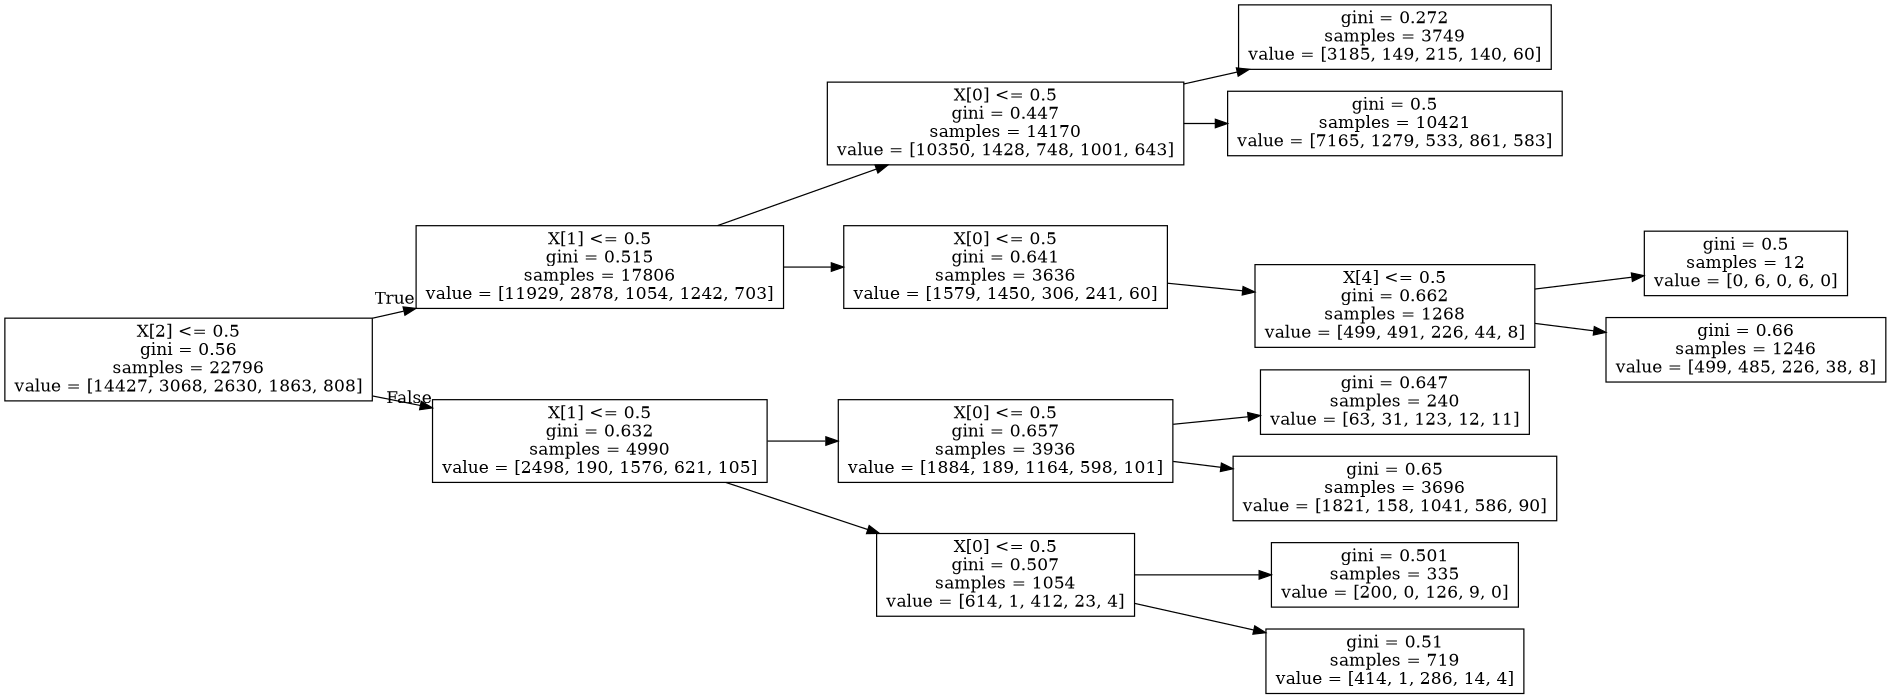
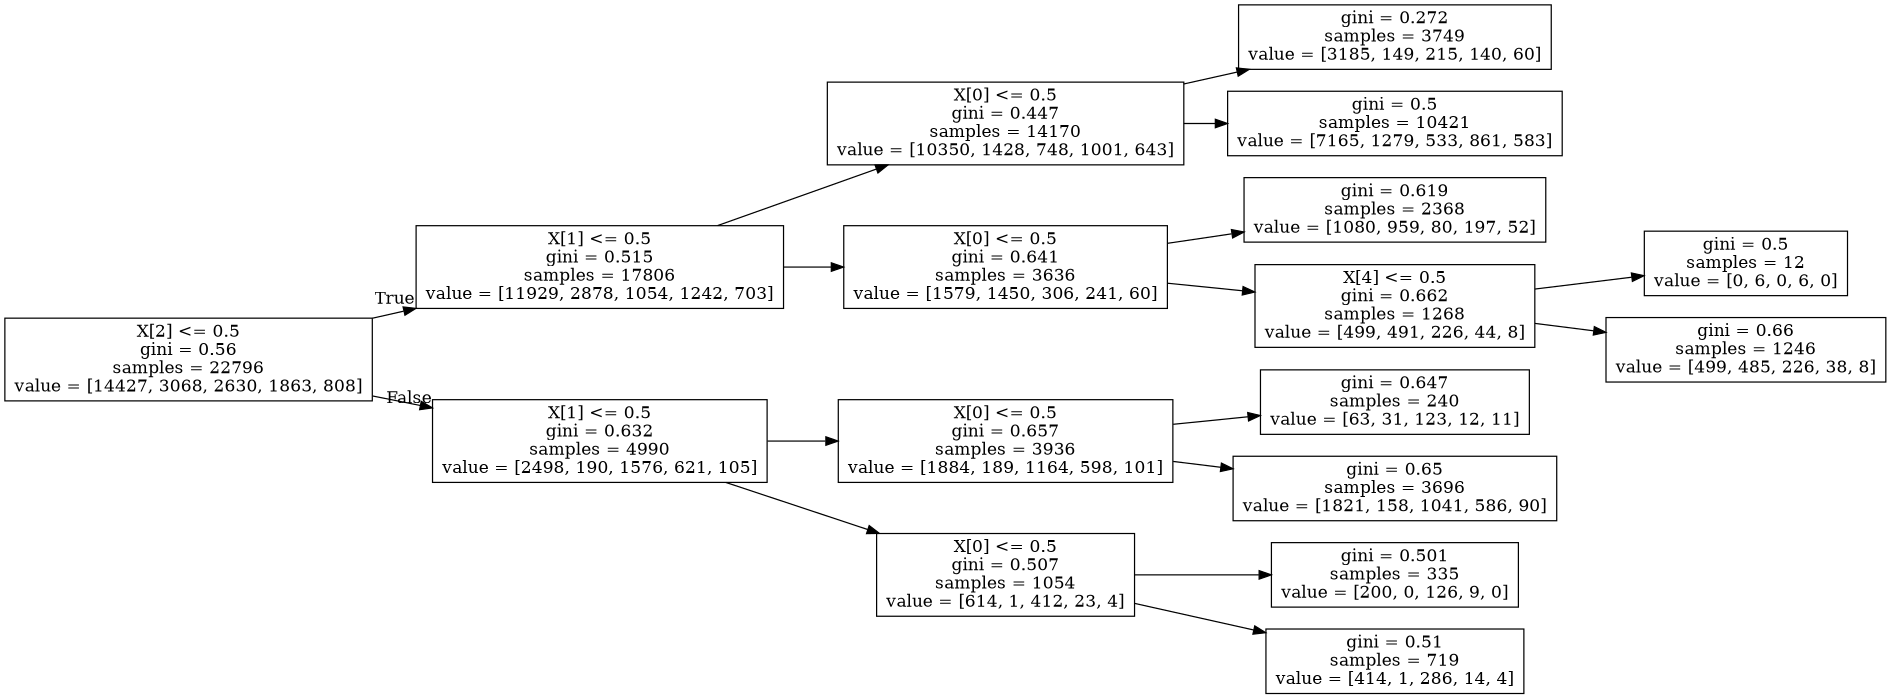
none -> (1395, 210)
